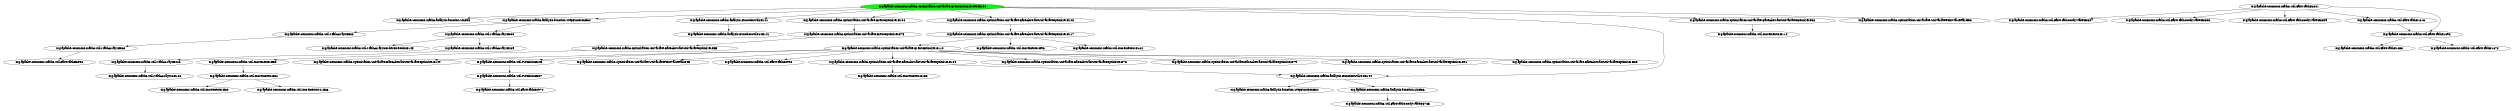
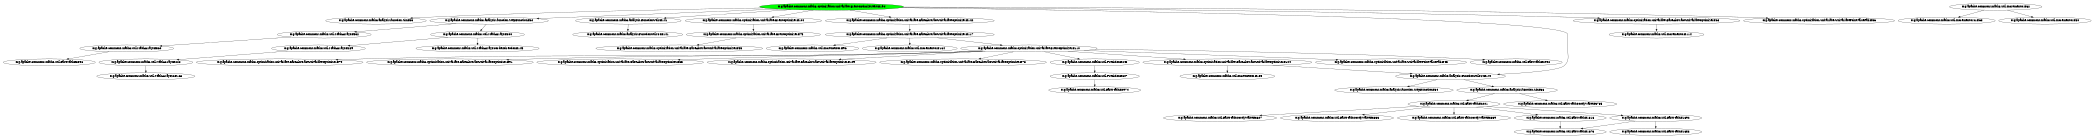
(2403, 27) -> (1560, 124)
(243, 62) -> none
none -> (1481, 97)
